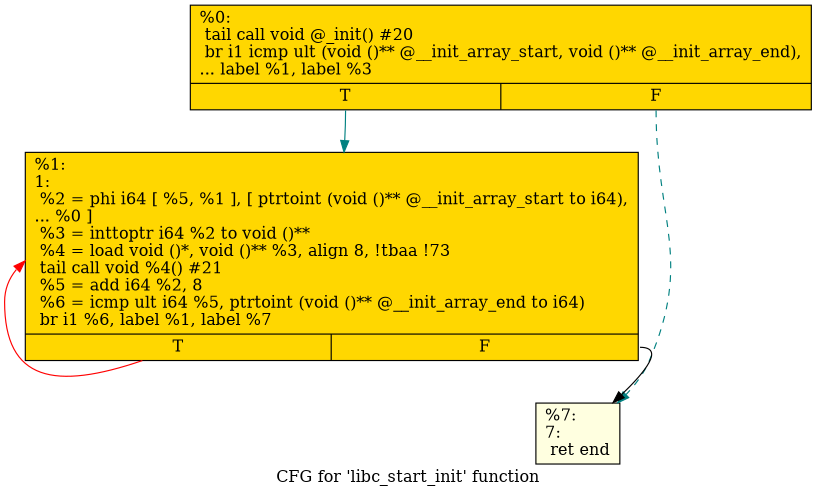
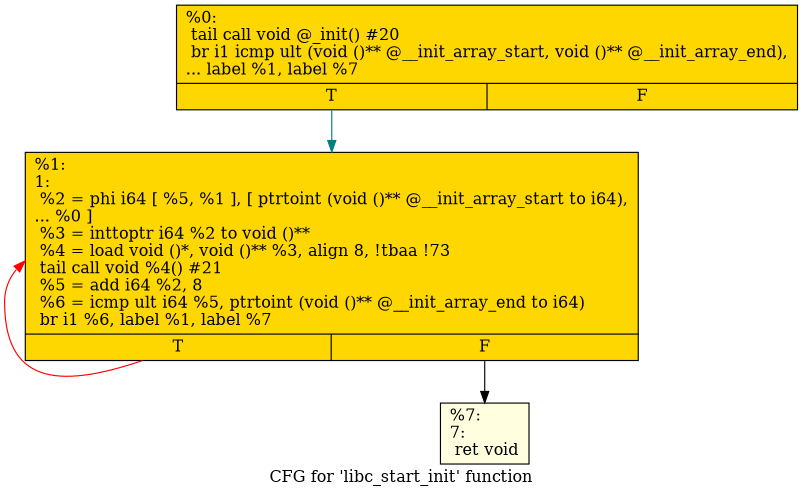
(286, 70) -> (273, 70)
(670, 257) -> none
(578, 450) -> (485, 450)
